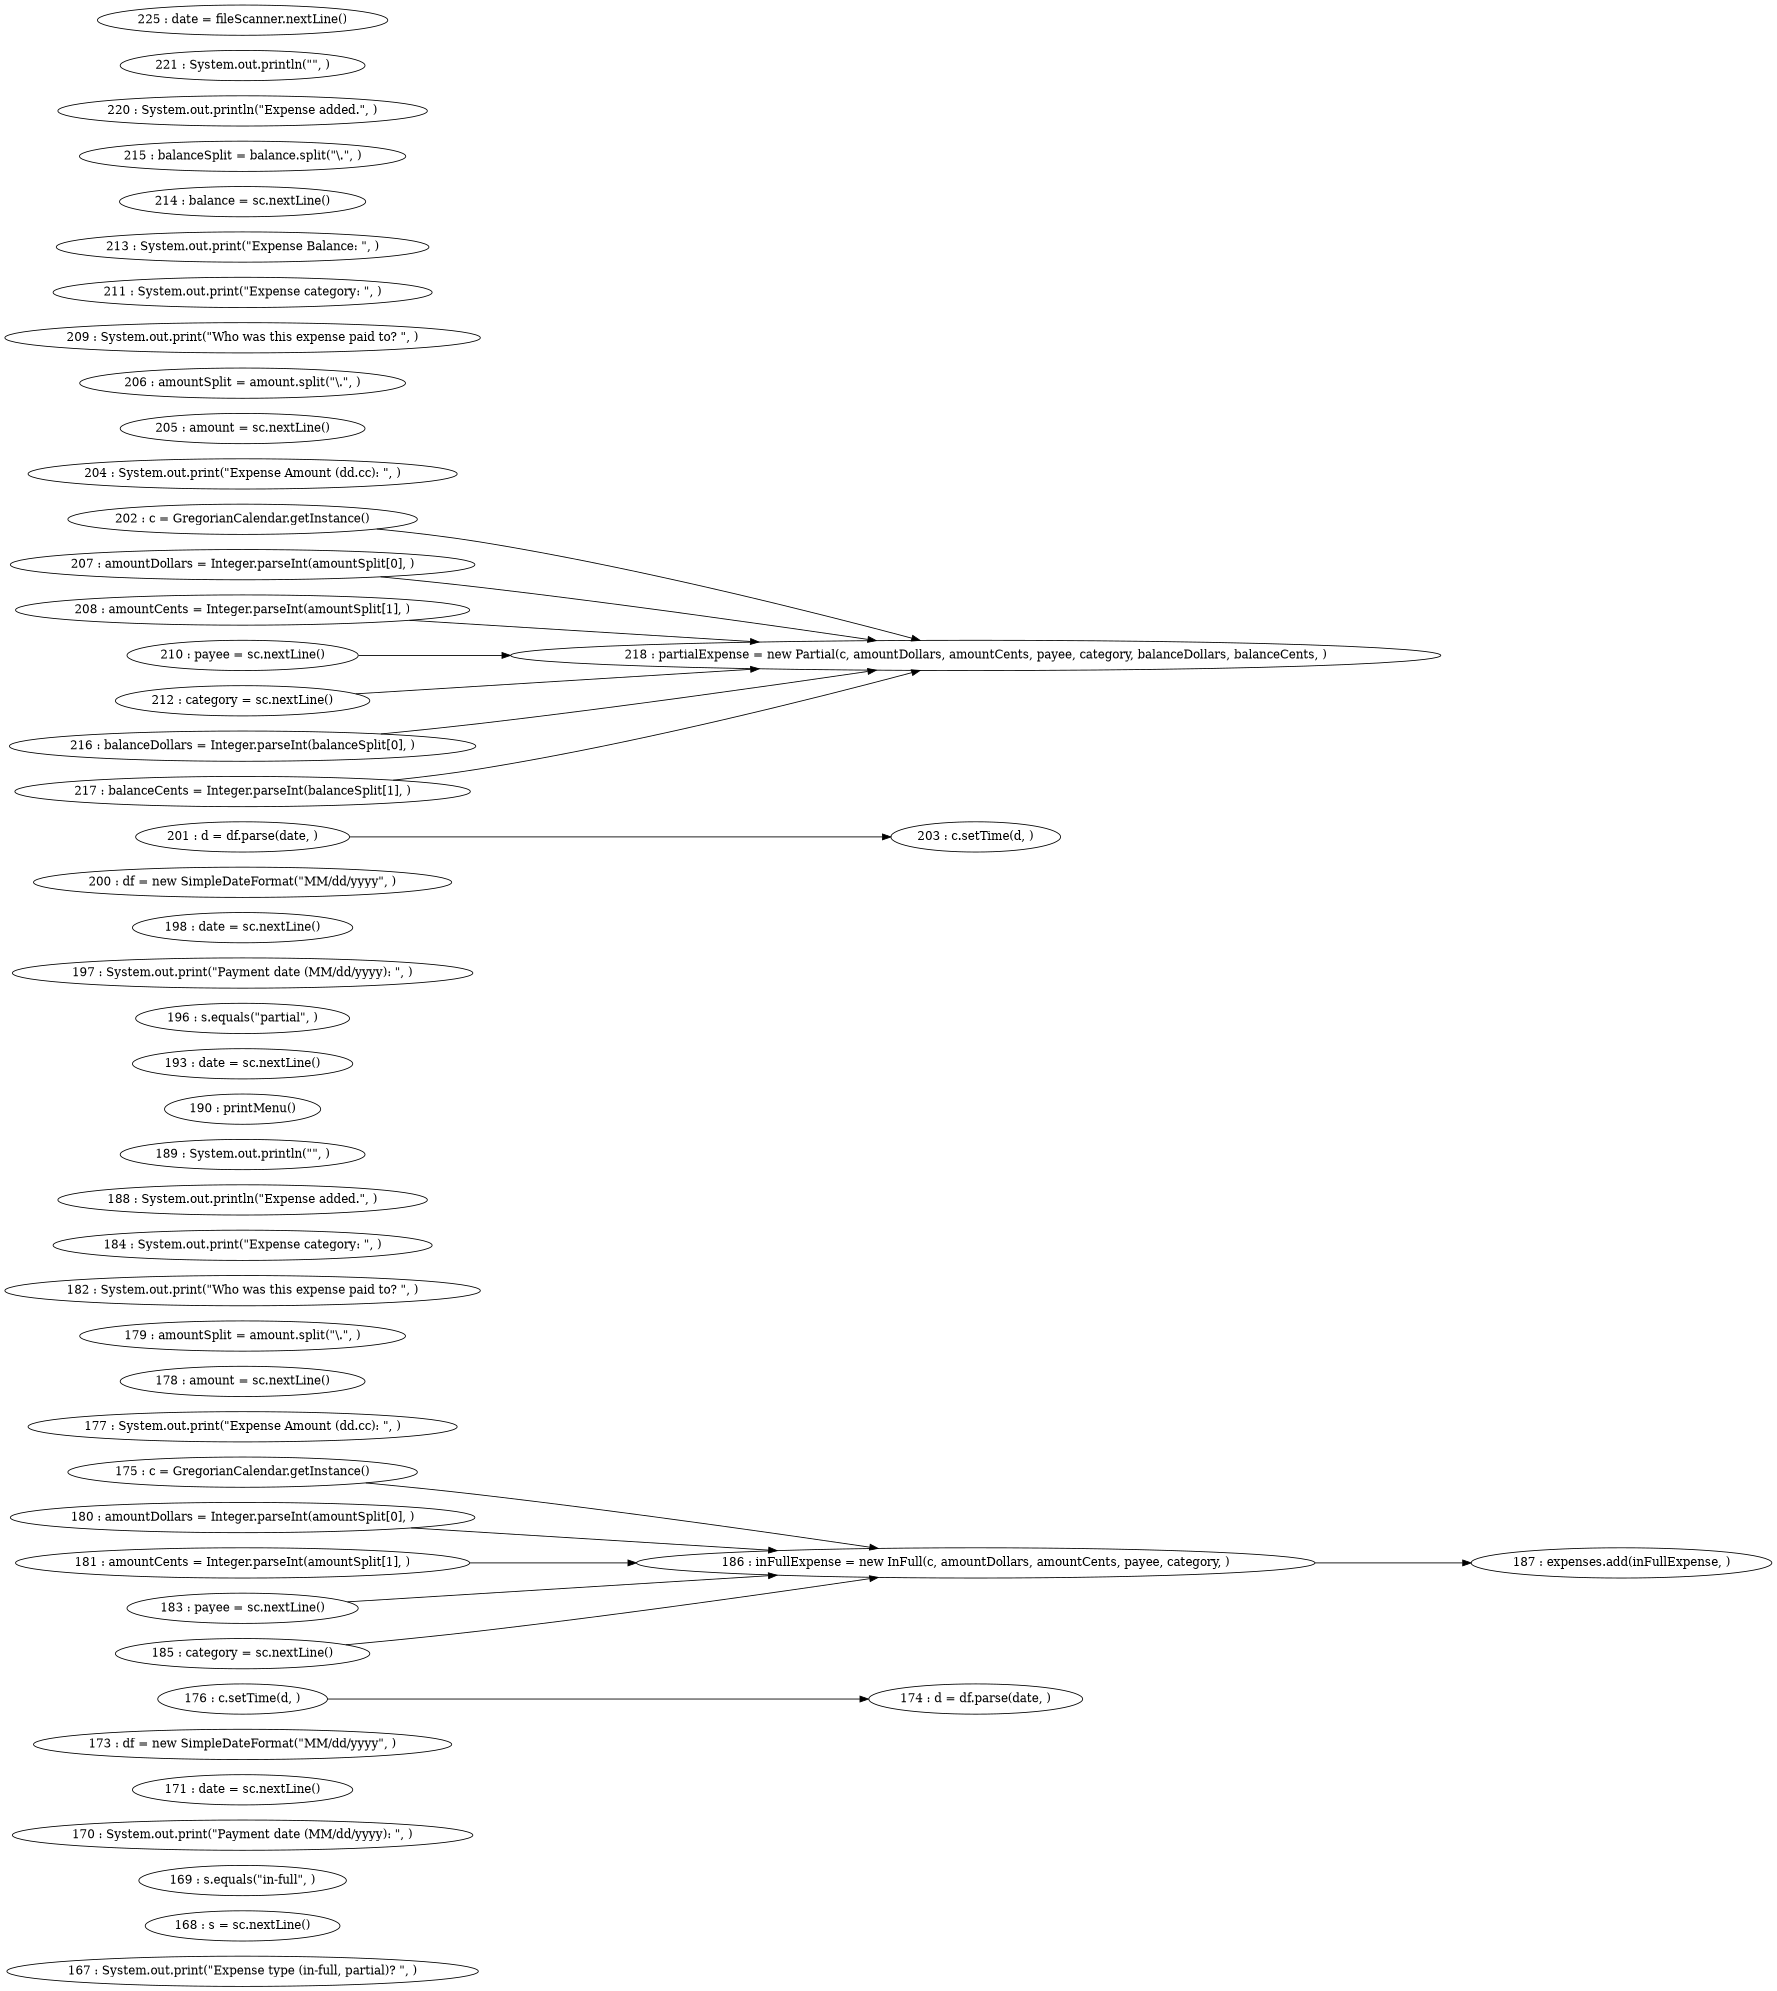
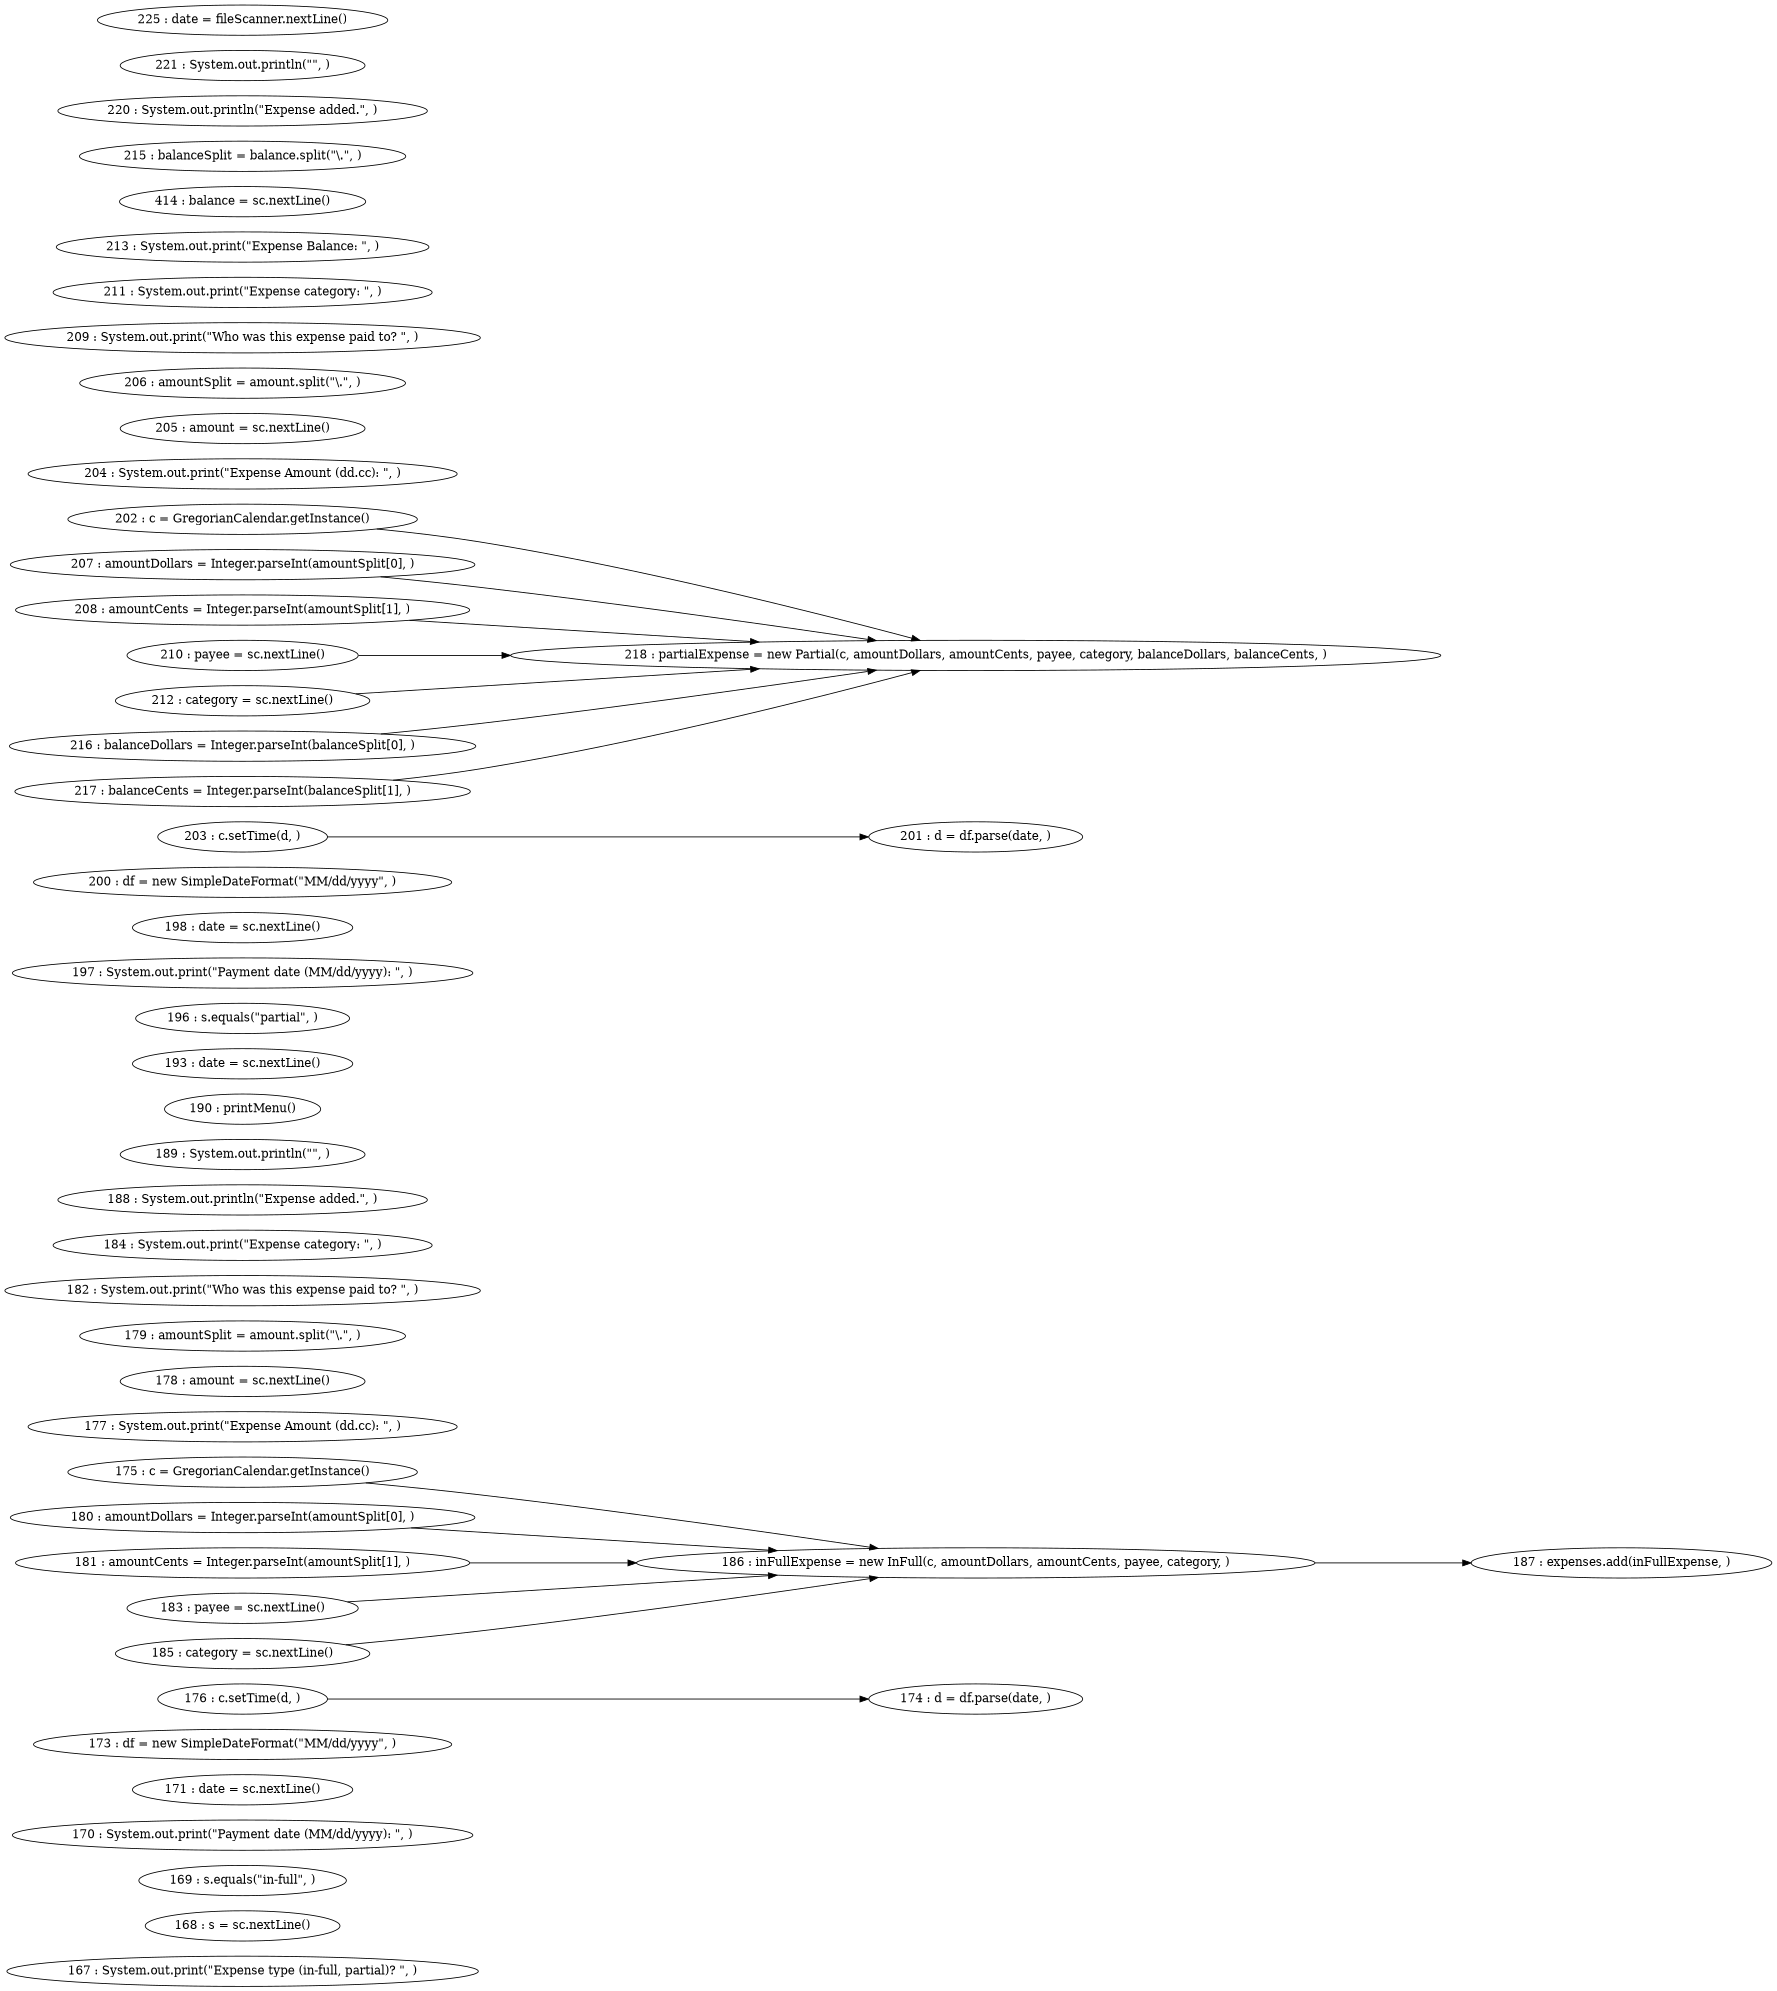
(243, 202) -> (243, 202)
(616, 837) -> (594, 837)
